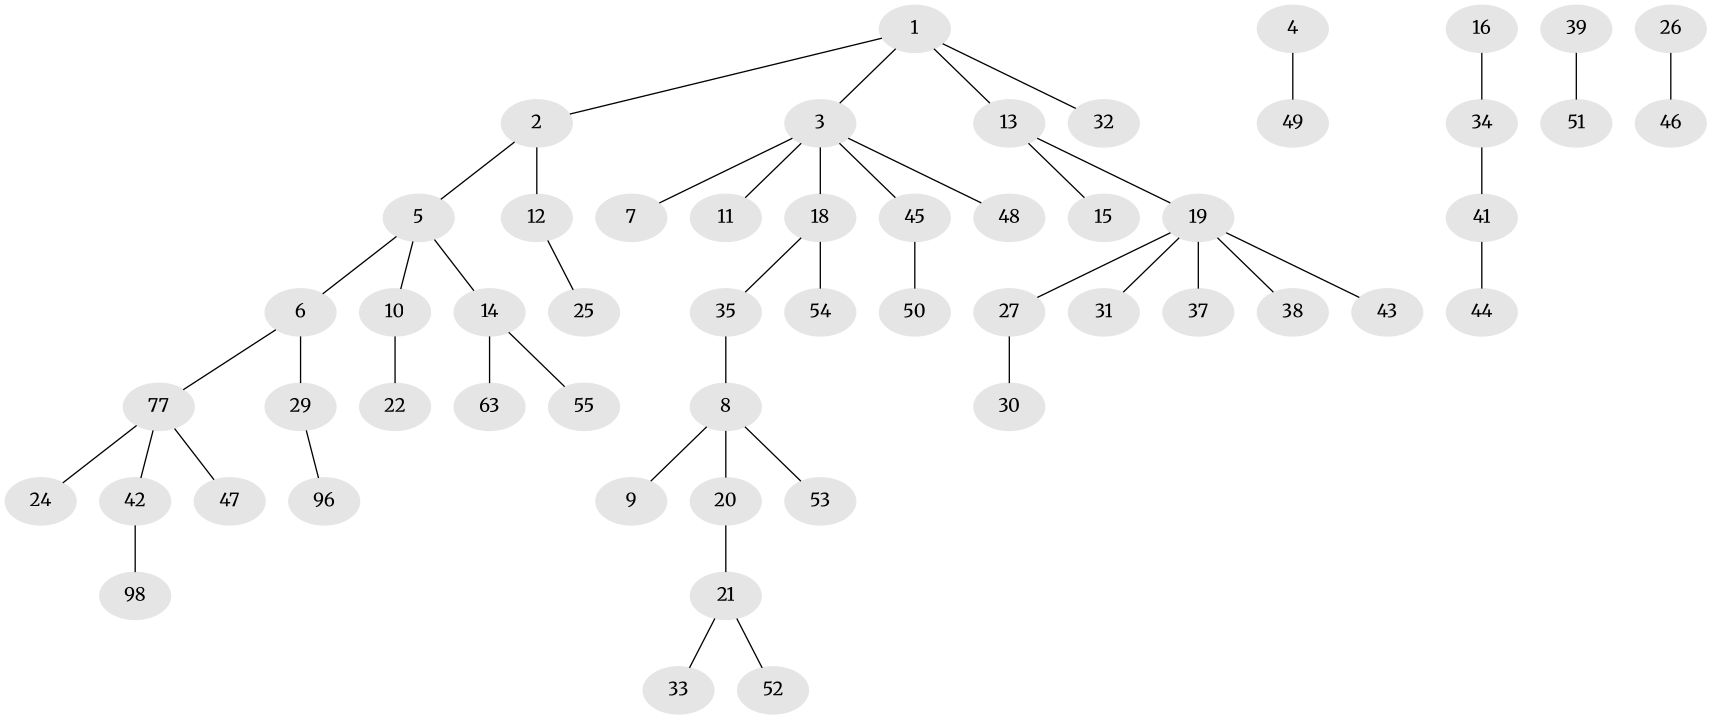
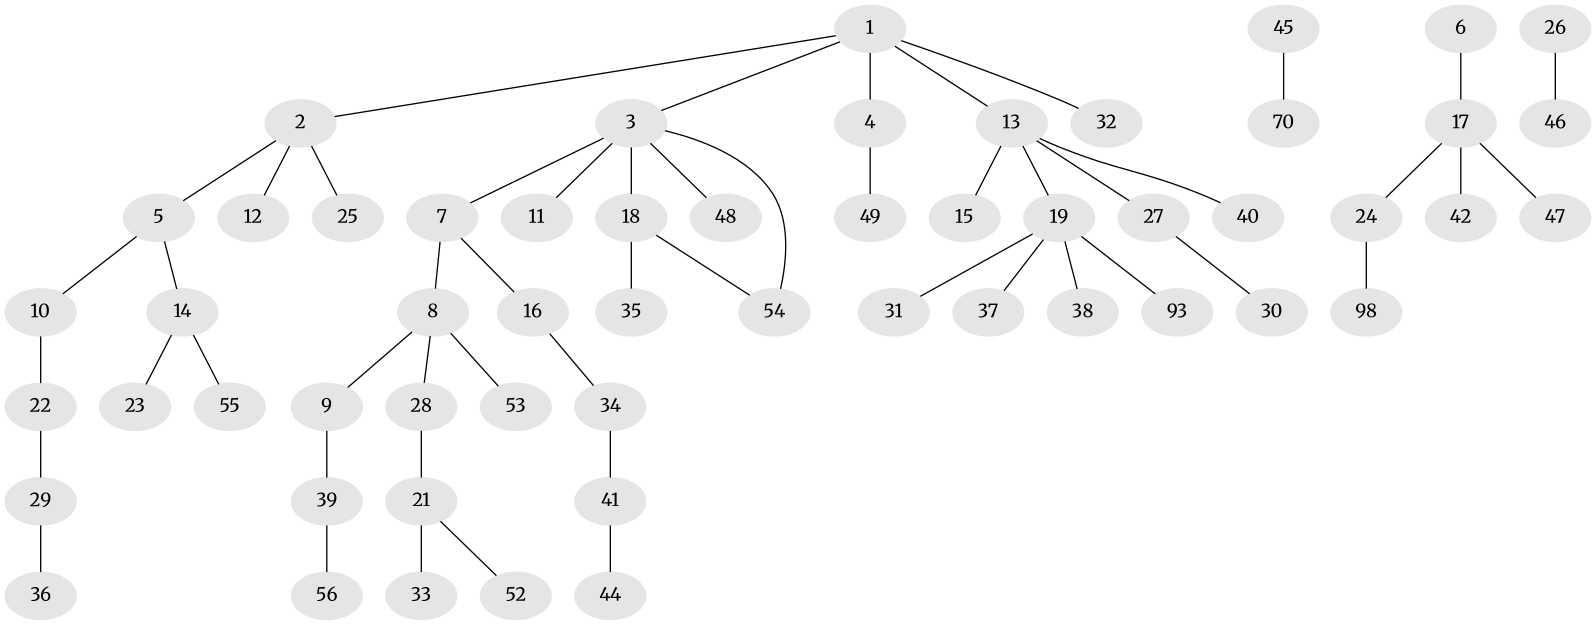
none -> (870, 76)
(1576, 123) -> (327, 596)
(867, 170) -> (764, 182)
none -> (1248, 218)
(360, 265) -> none
none -> (488, 265)
(560, 265) -> (324, 171)
(1104, 265) -> (1083, 171)
(915, 312) -> (1284, 123)
(1387, 312) -> (1177, 312)
(301, 360) -> (41, 454)
(726, 360) -> (438, 265)
(159, 407) -> (1461, 123)
(490, 407) -> (135, 407)
none -> (327, 454)
(324, 501) -> (41, 596)
(726, 501) -> (421, 407)
(135, 549) -> (1366, 265)
